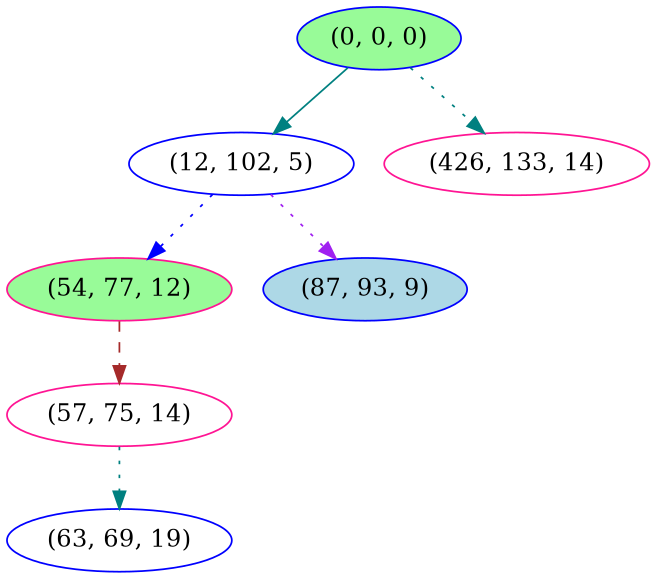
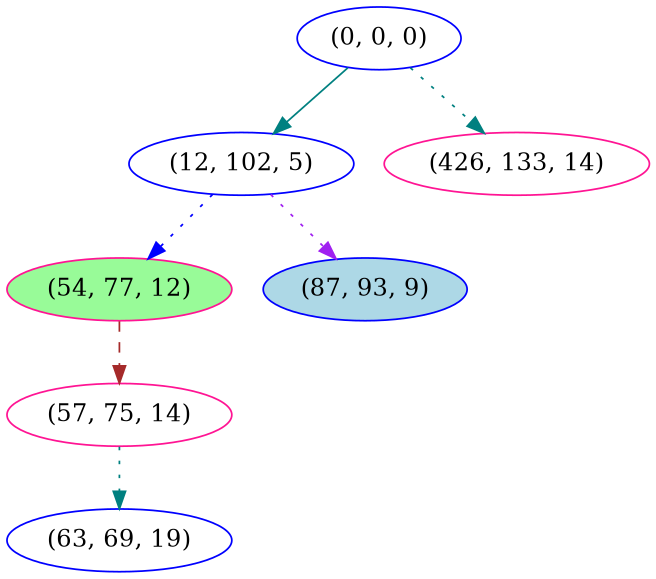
(379, 38) -> (379, 38)
